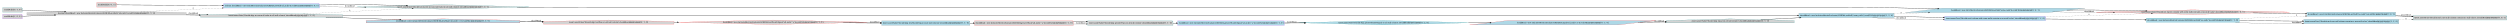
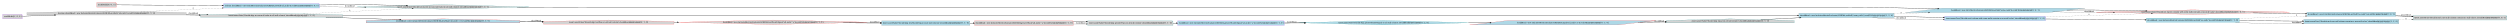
(12, 10) -> none
